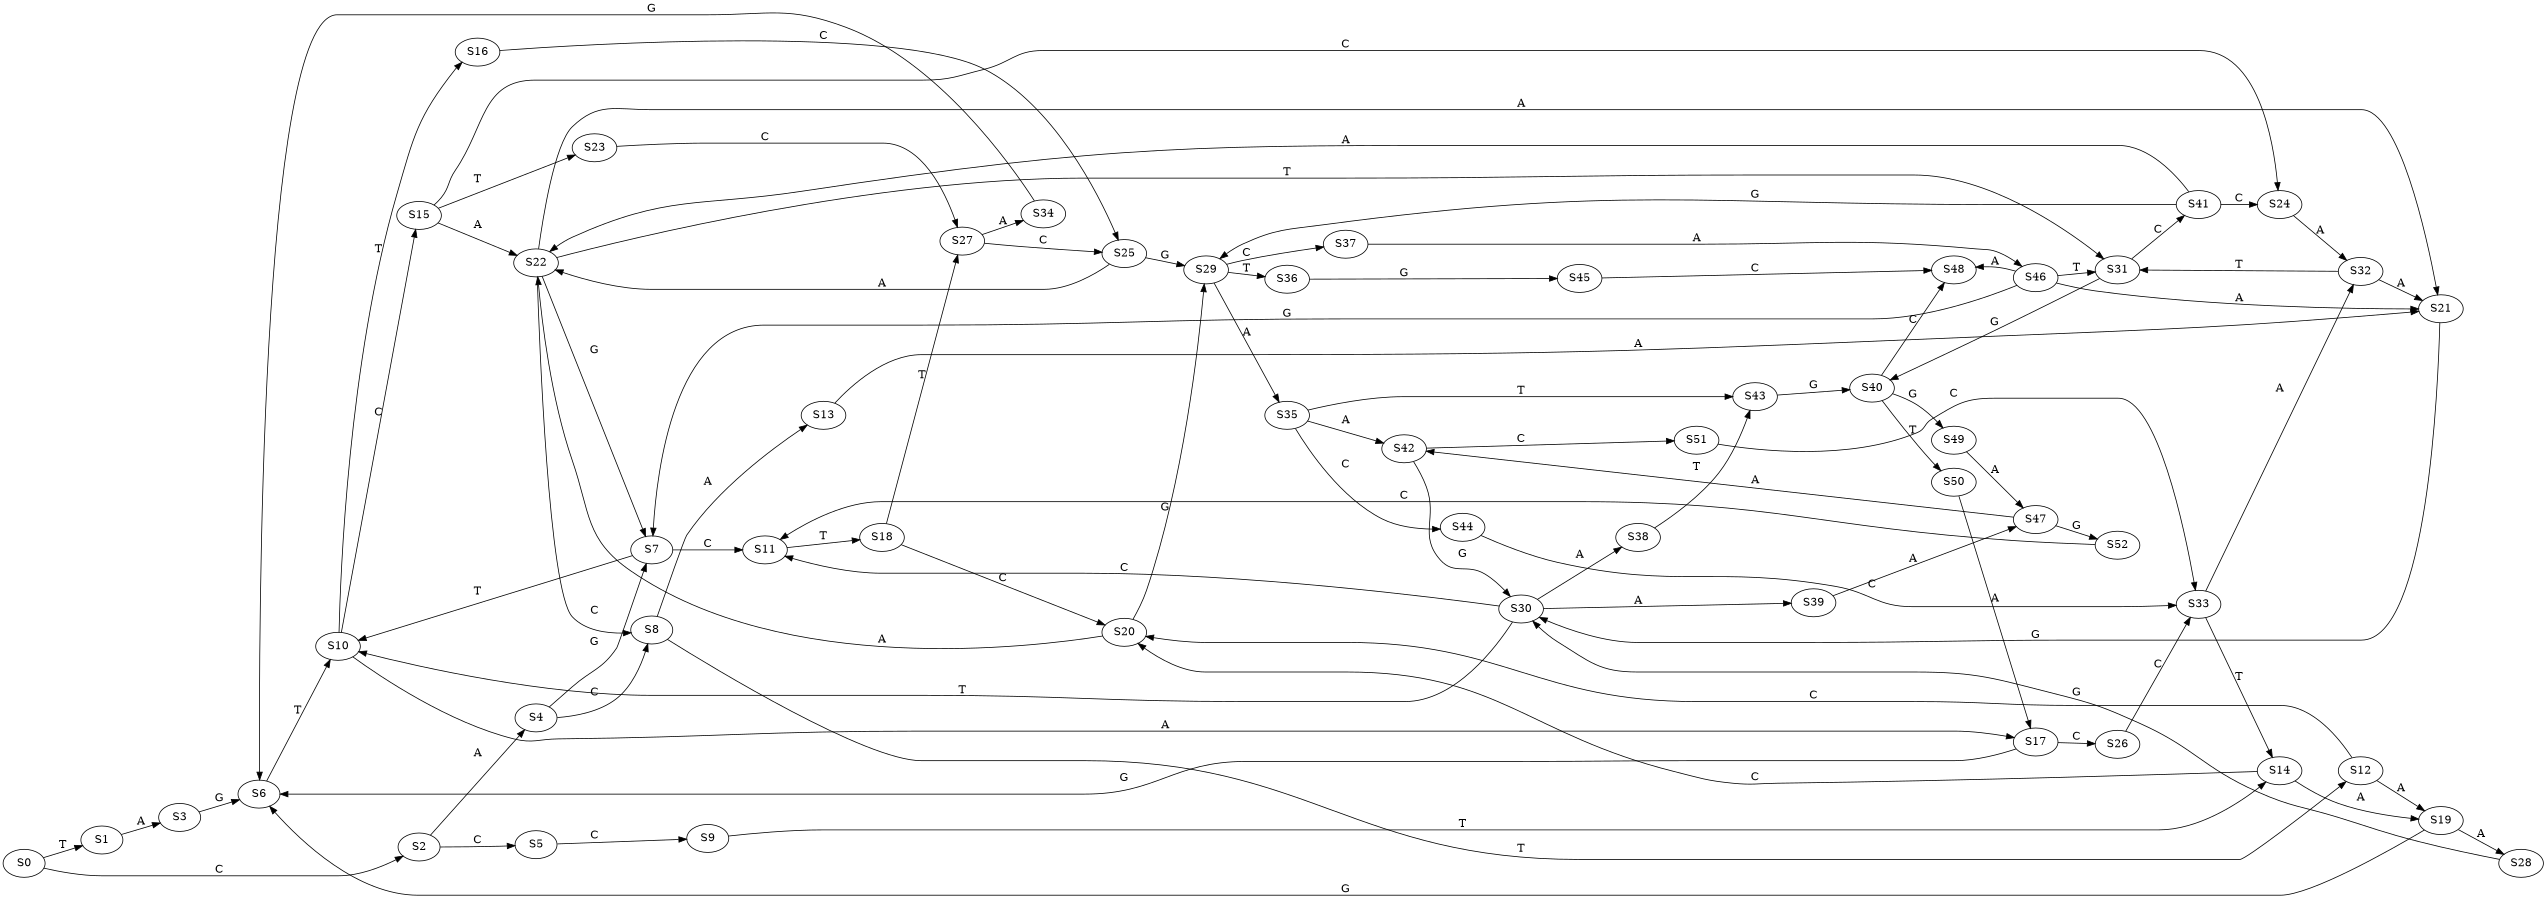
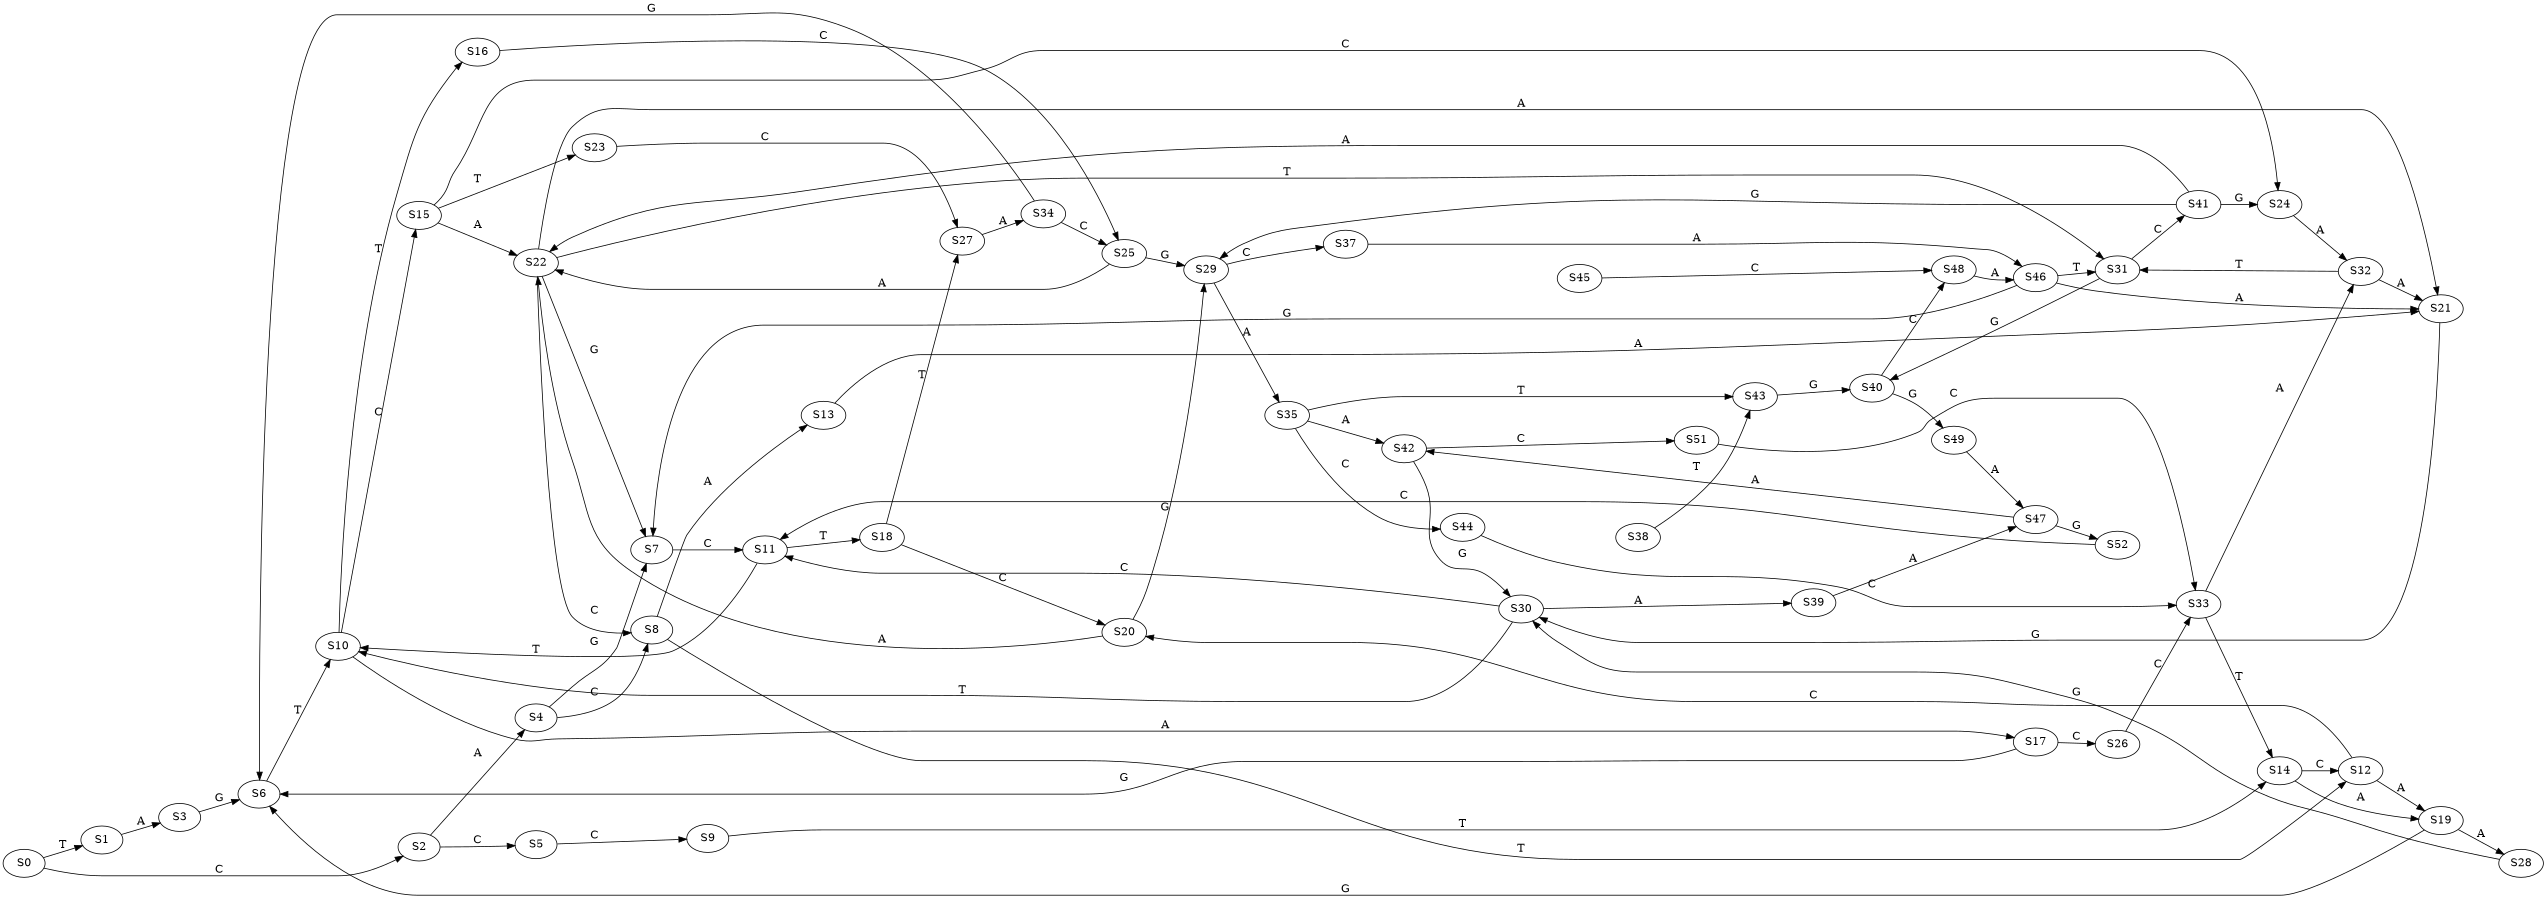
(2239, 199) -> (2239, 199)
(1039, 248) -> (1080, 232)
(2000, 268) -> (1990, 279)
(1287, 279) -> none
(1954, 482) -> none
(1576, 575) -> none
(499, 597) -> (582, 657)
(1689, 775) -> (2316, 771)
